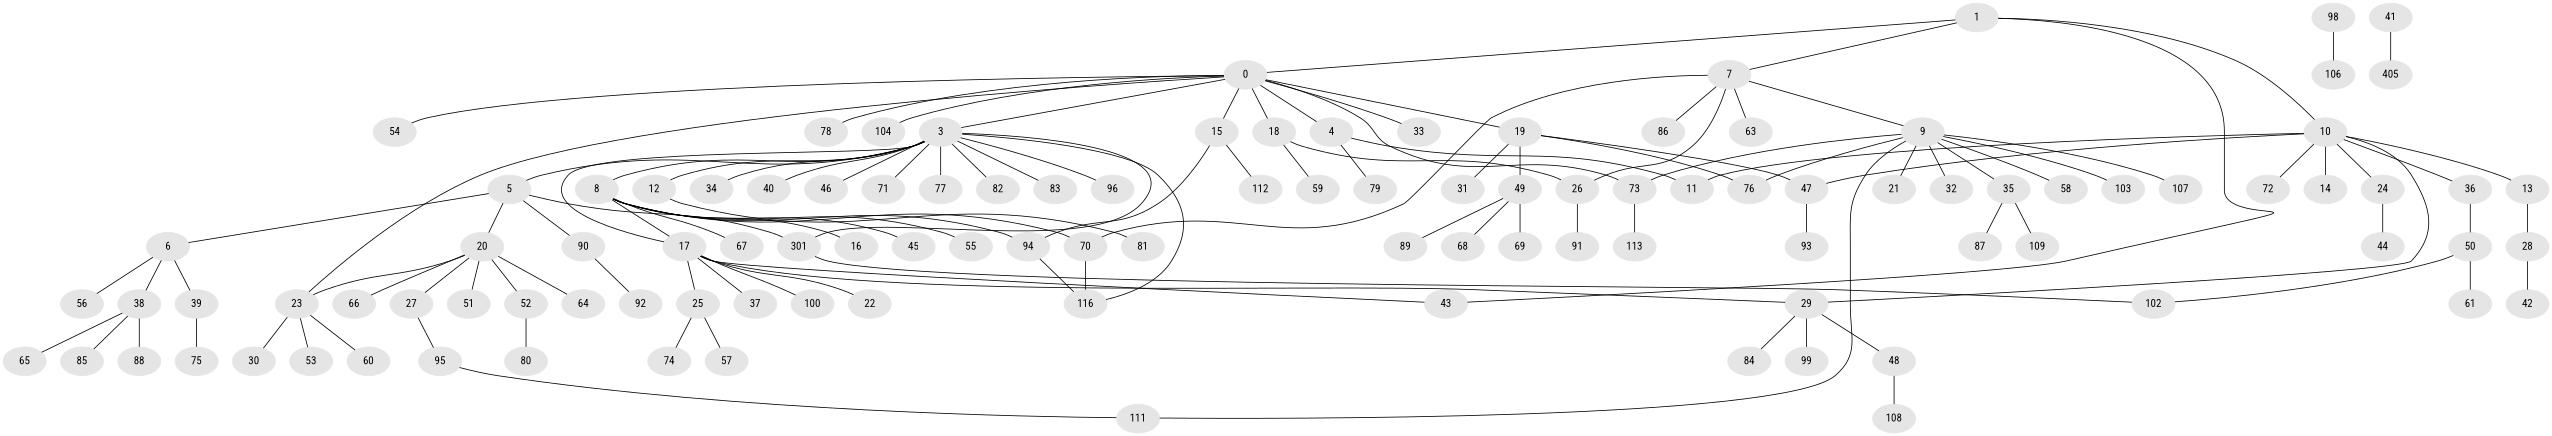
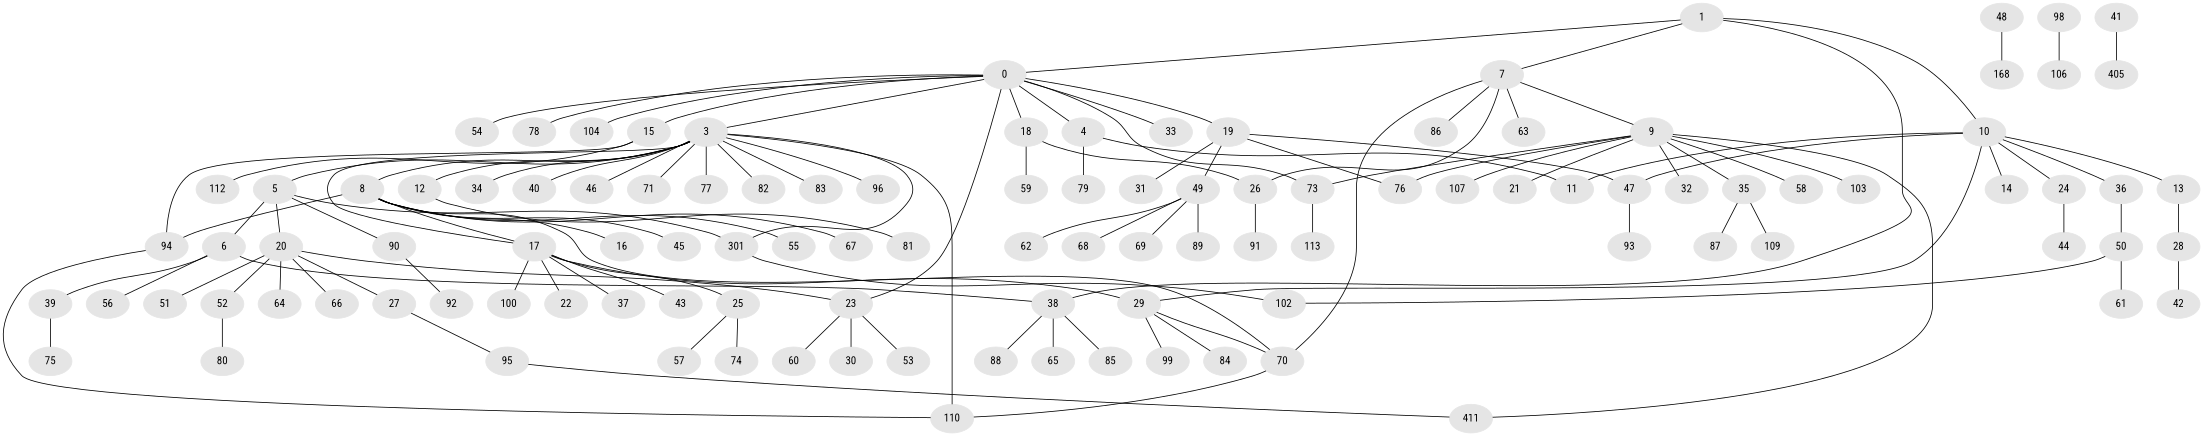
(2268, 189) -> none
none -> (1026, 247)
(2069, 260) -> (1683, 280)
(1086, 304) -> (952, 419)
(1846, 330) -> (1211, 332)
(1138, 419) -> (1471, 419)
(1894, 419) -> (2002, 75)
